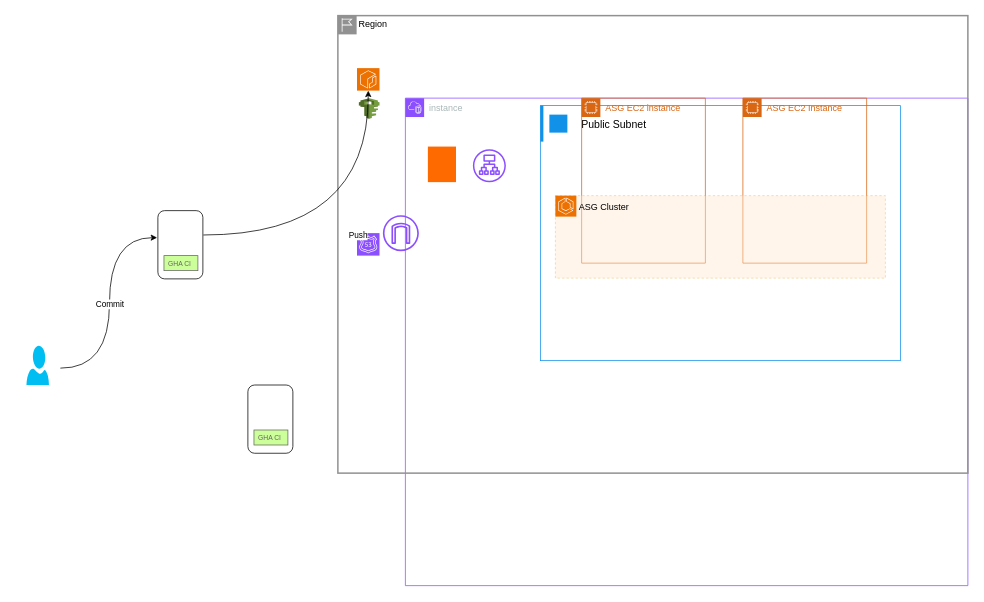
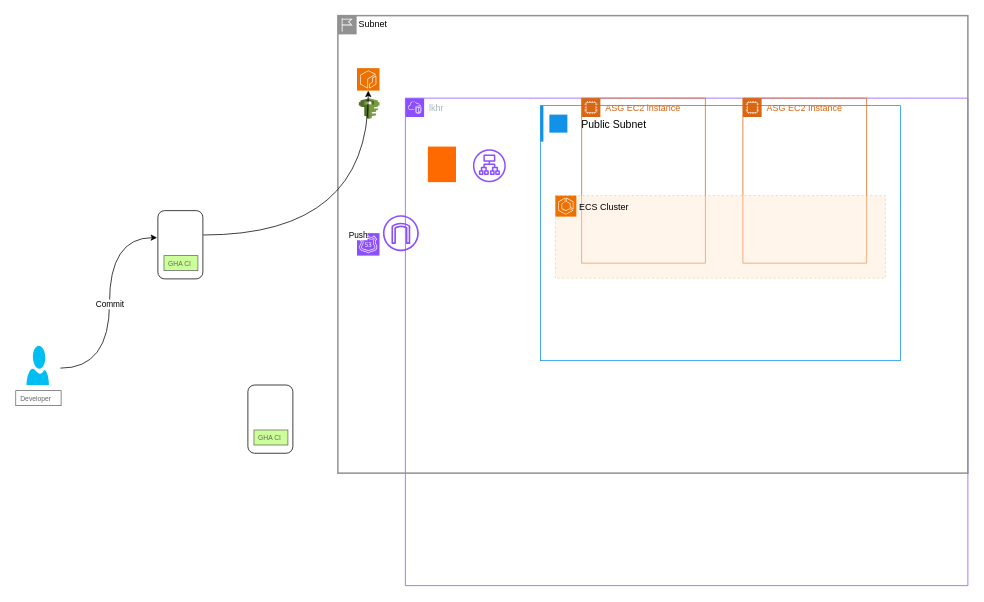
(373, 25) -> (374, 25)
(448, 109) -> (438, 109)
(604, 207) -> (604, 207)
none -> (38, 398)
